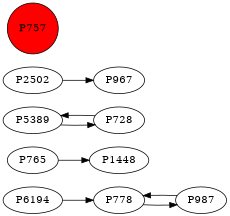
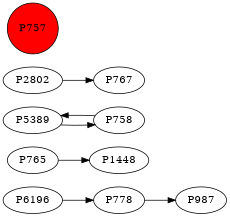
(33, 80) -> (33, 80)
(119, 80) -> (119, 80)
(119, 120) -> (119, 120)
(164, 195) -> none
(33, 200) -> (33, 200)
